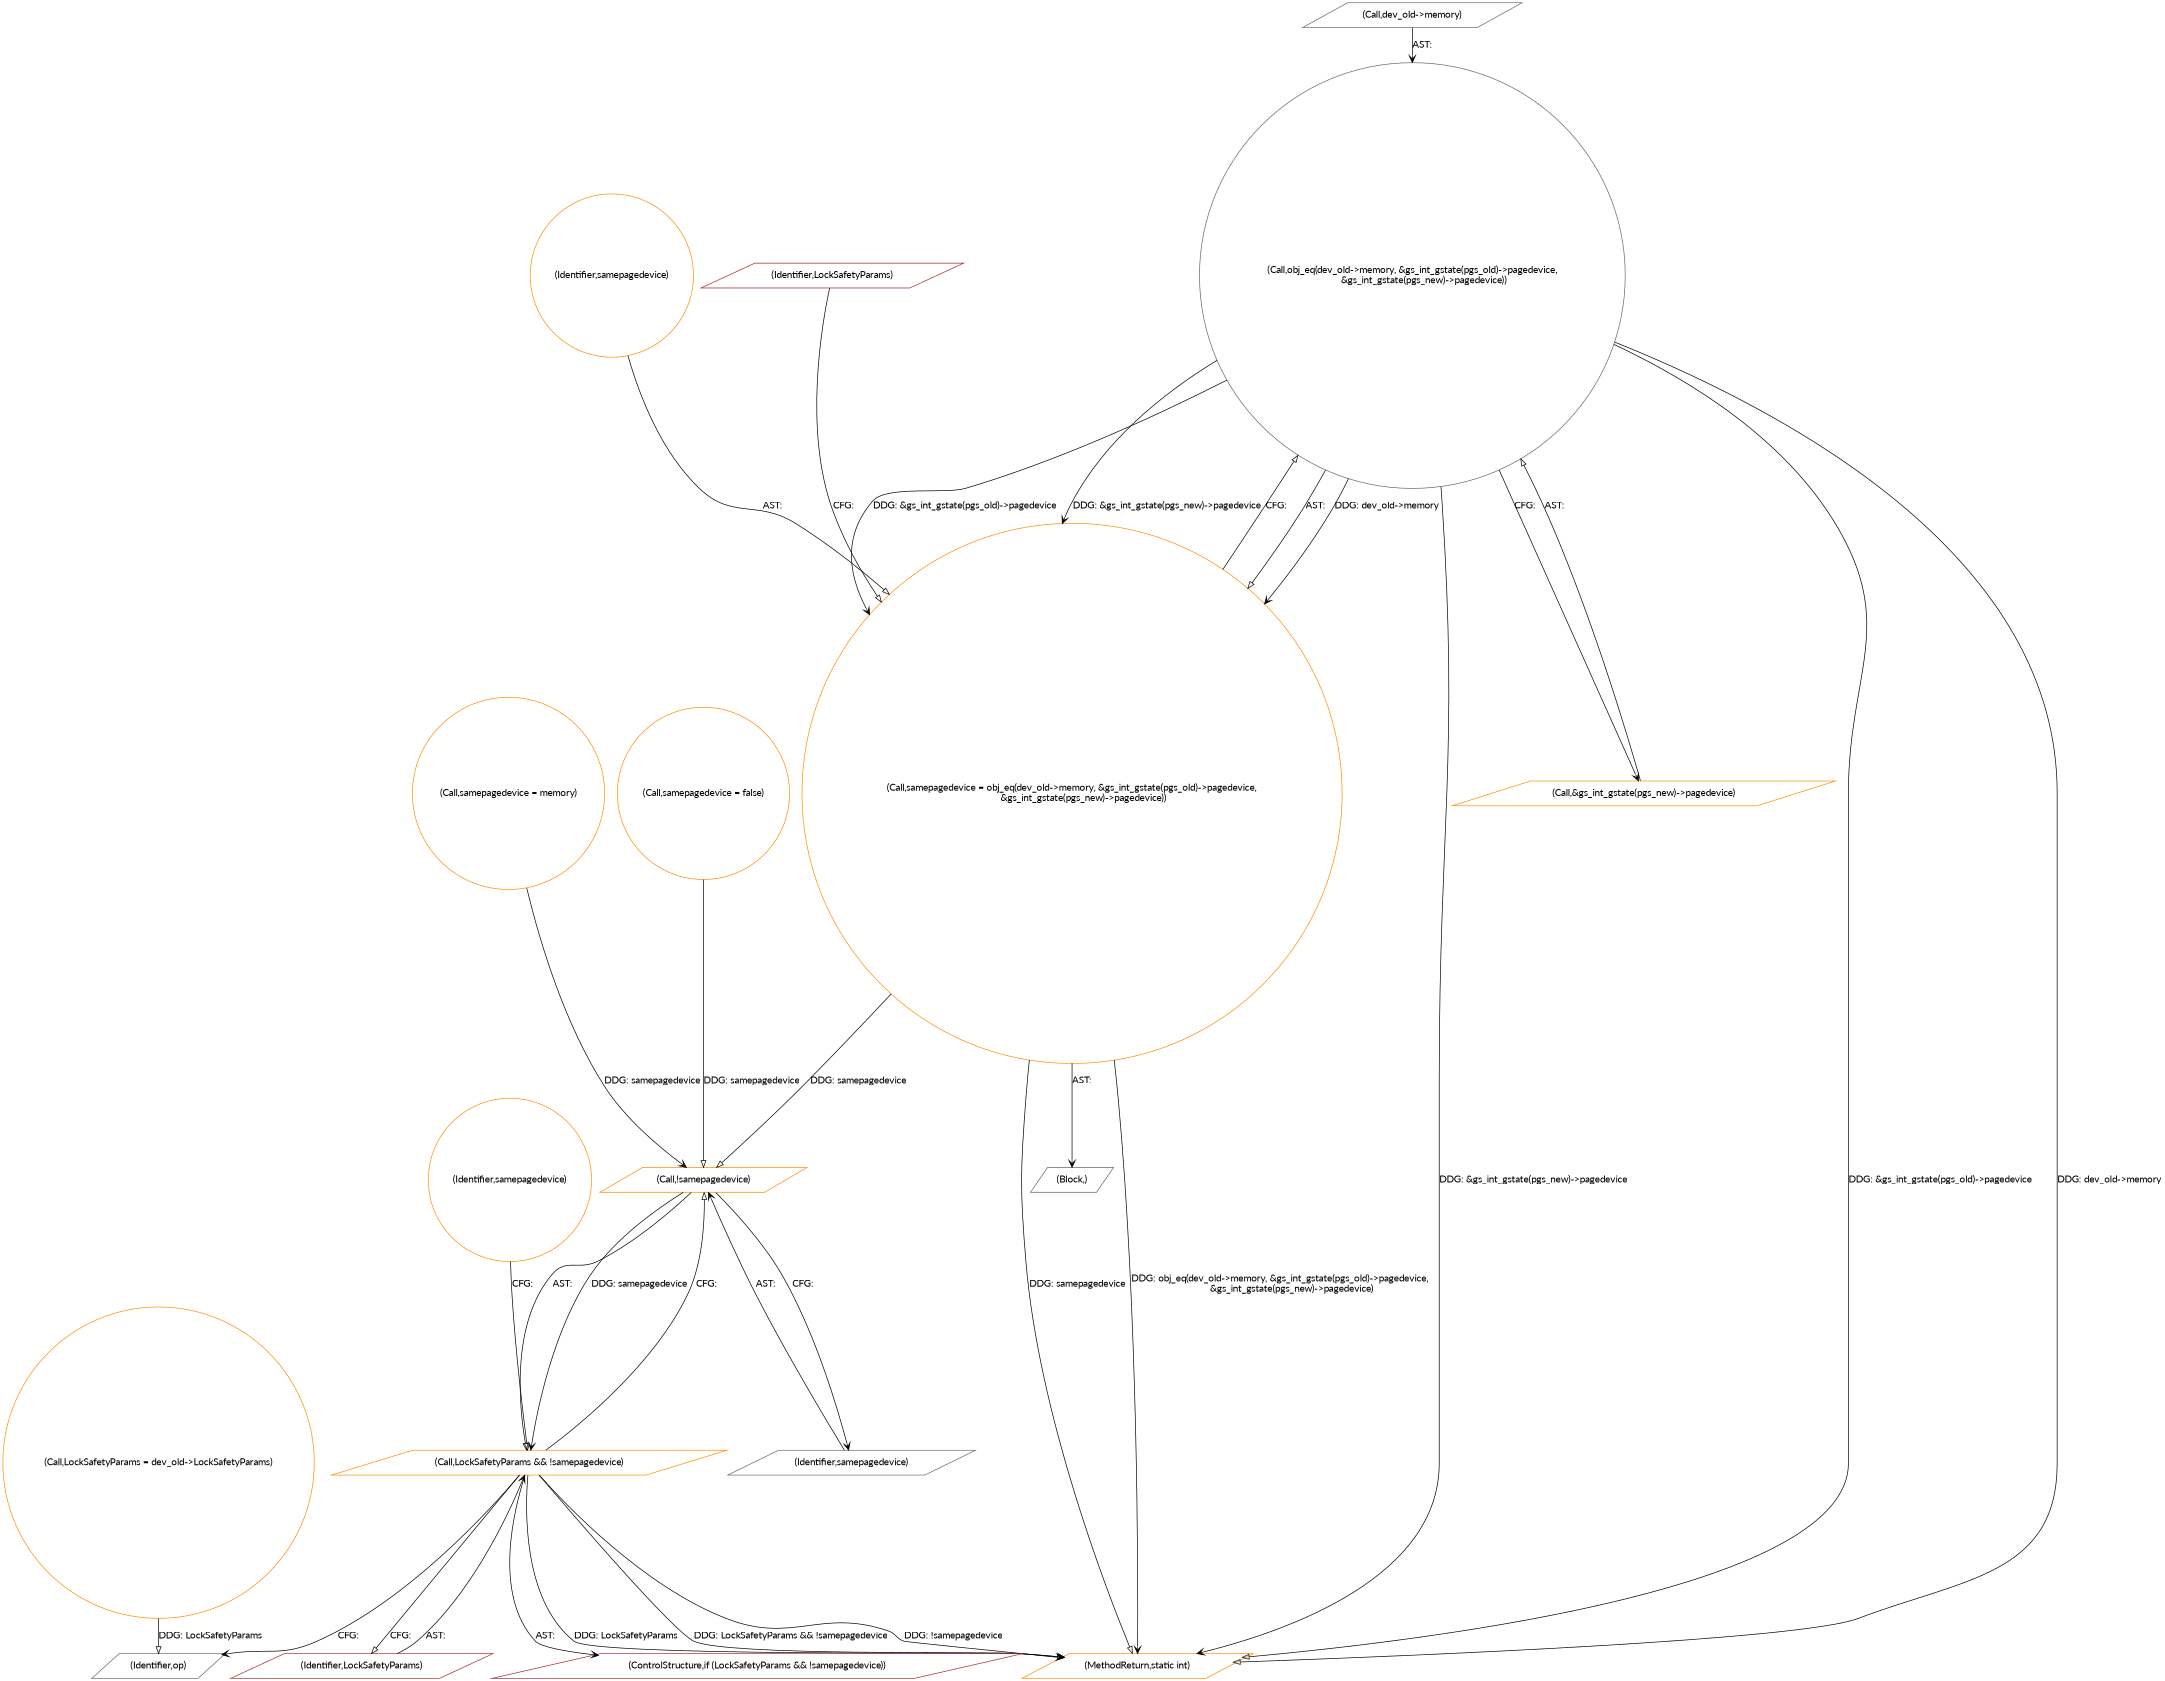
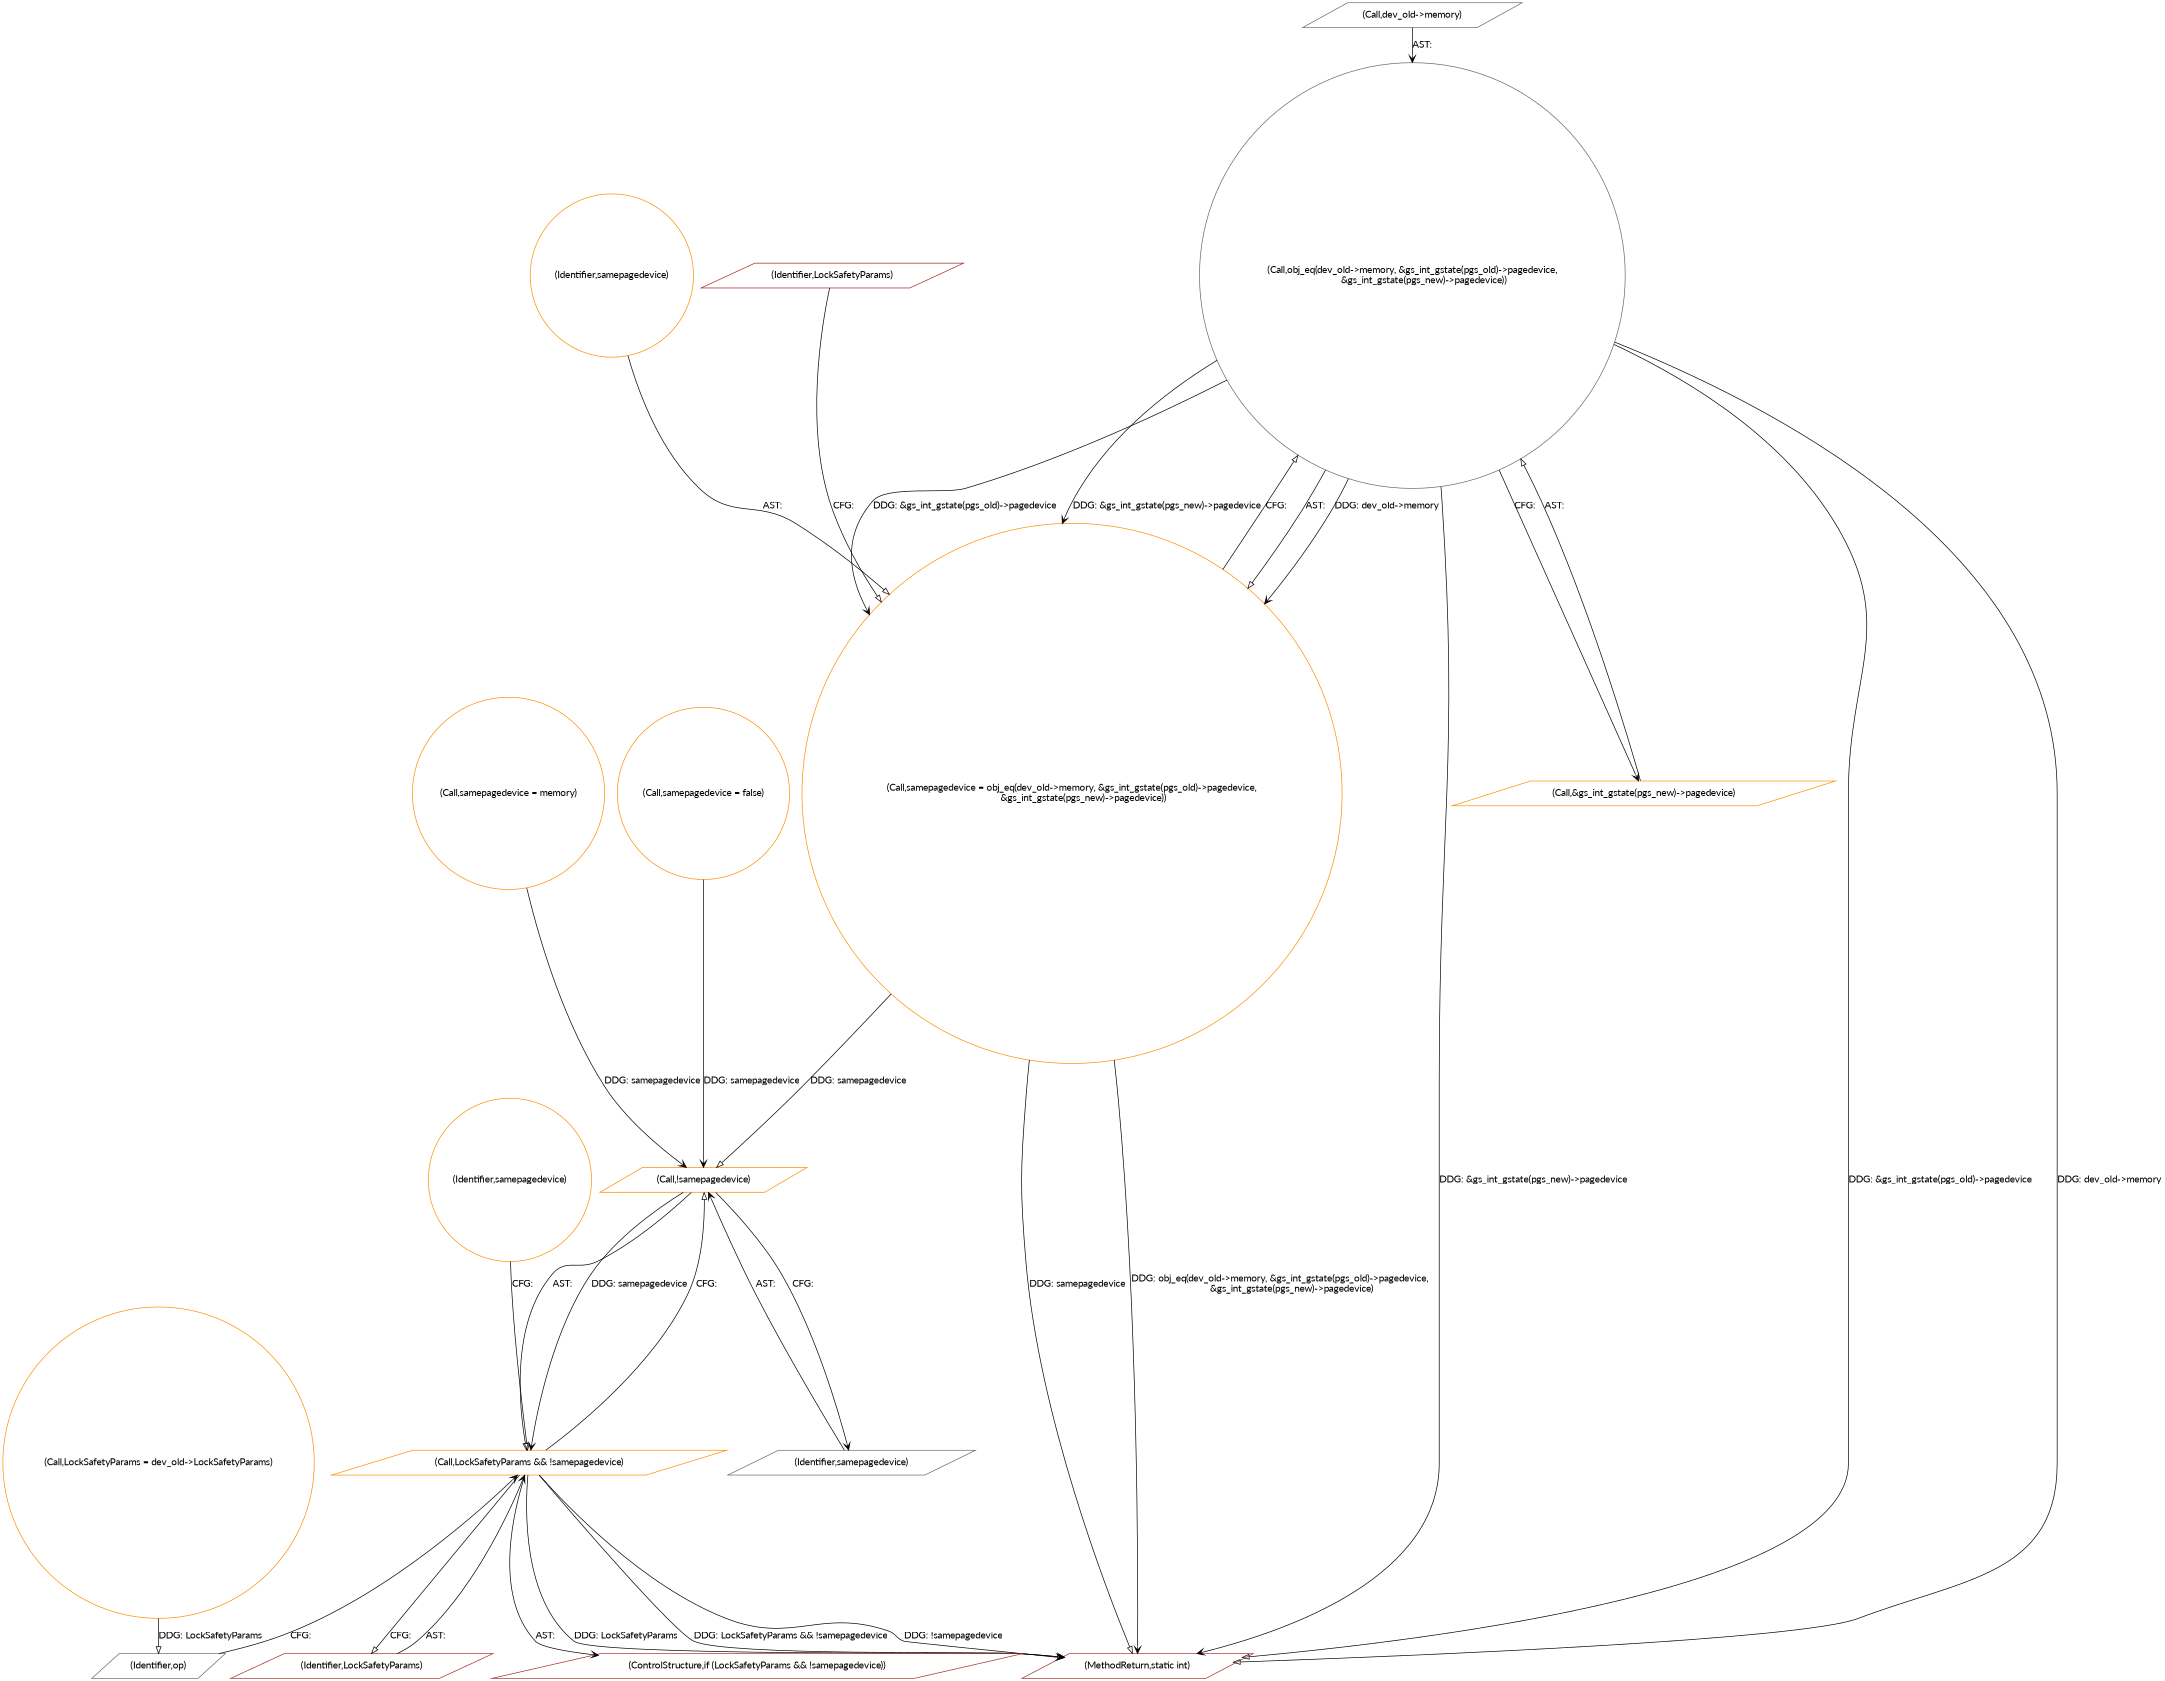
(703, 1020) -> (703, 1020)
(1072, 1180) -> none
(391, 1597) -> (377, 1587)
(1137, 1666) -> (1137, 1666)
